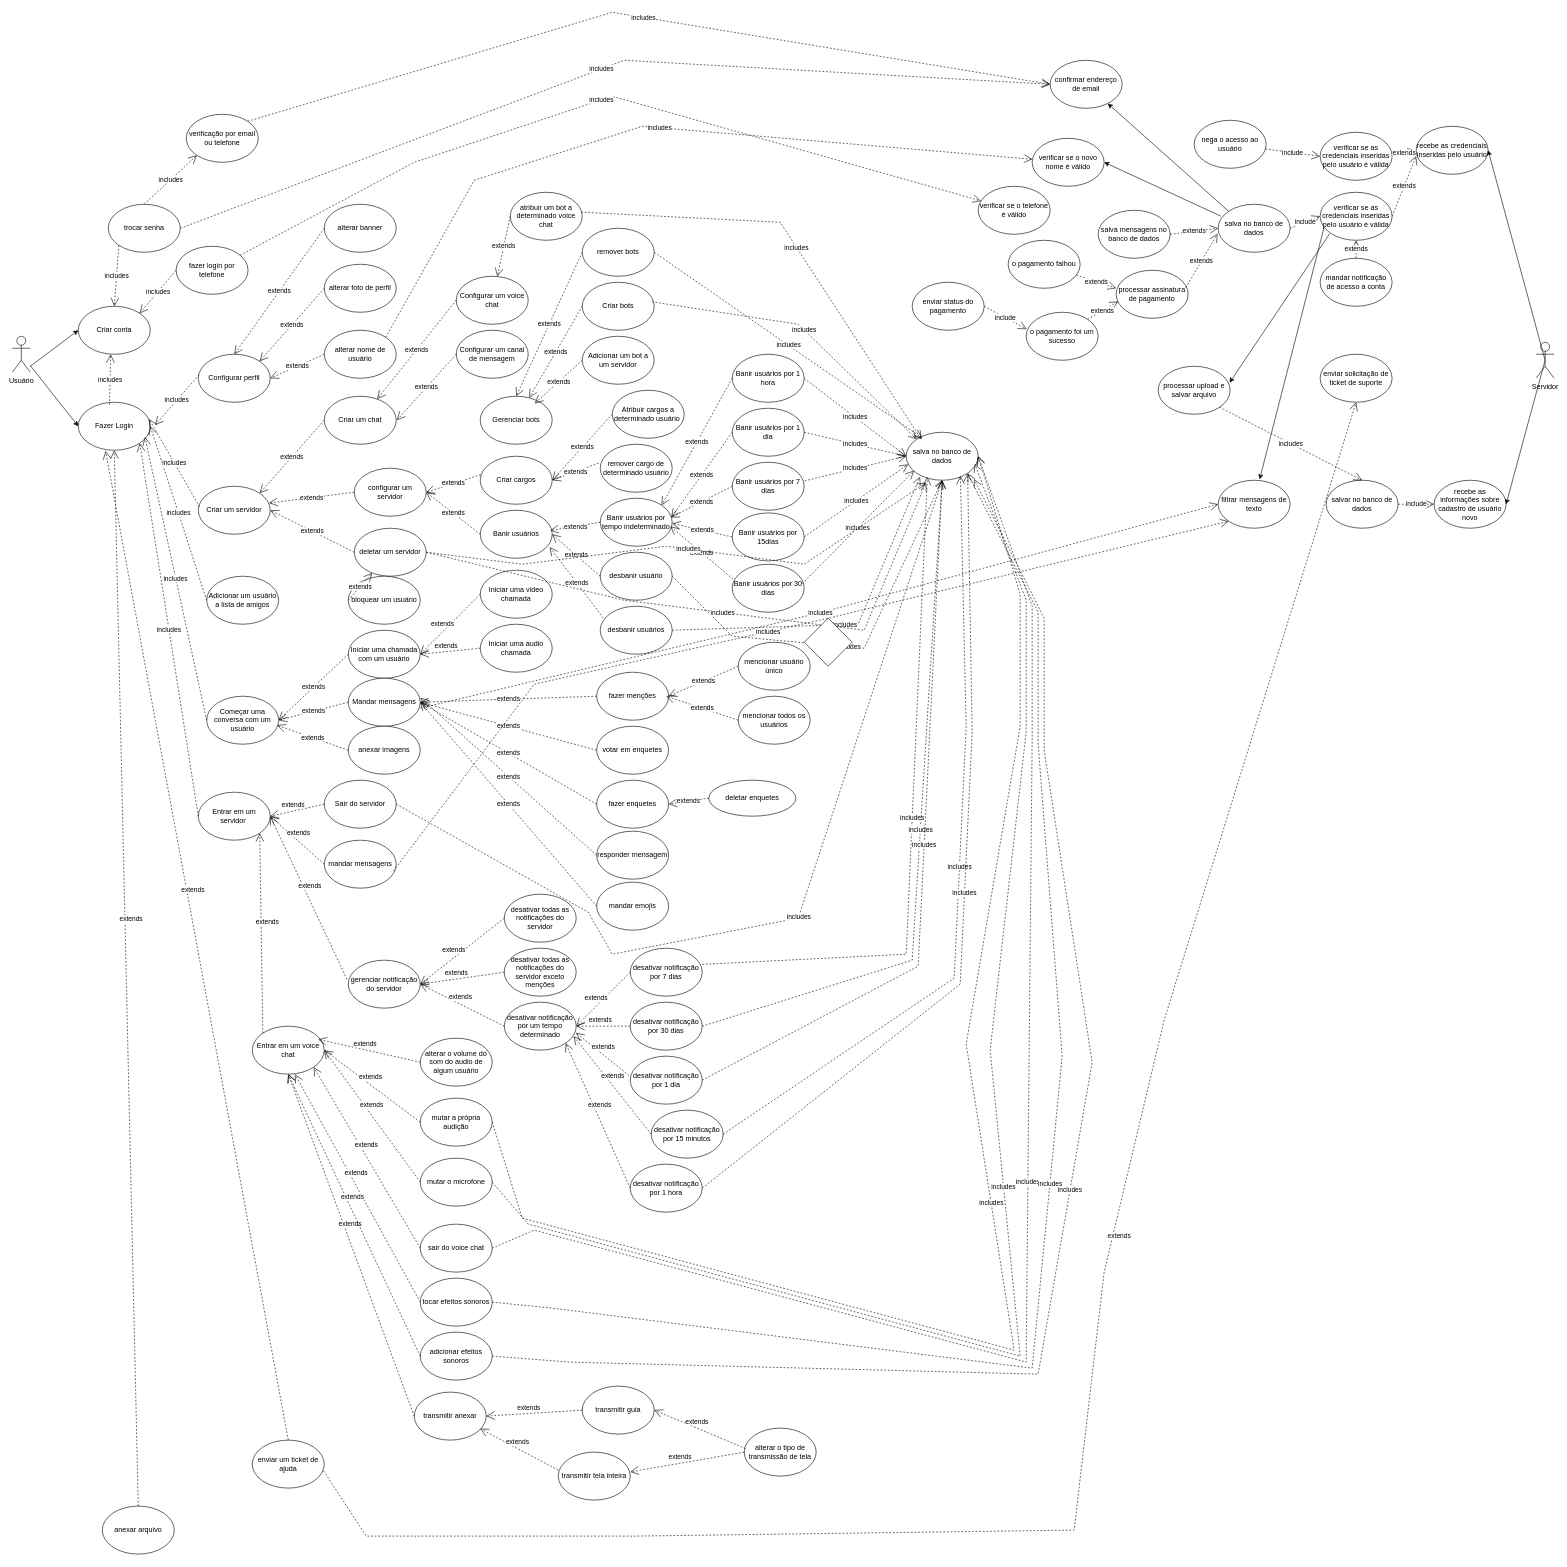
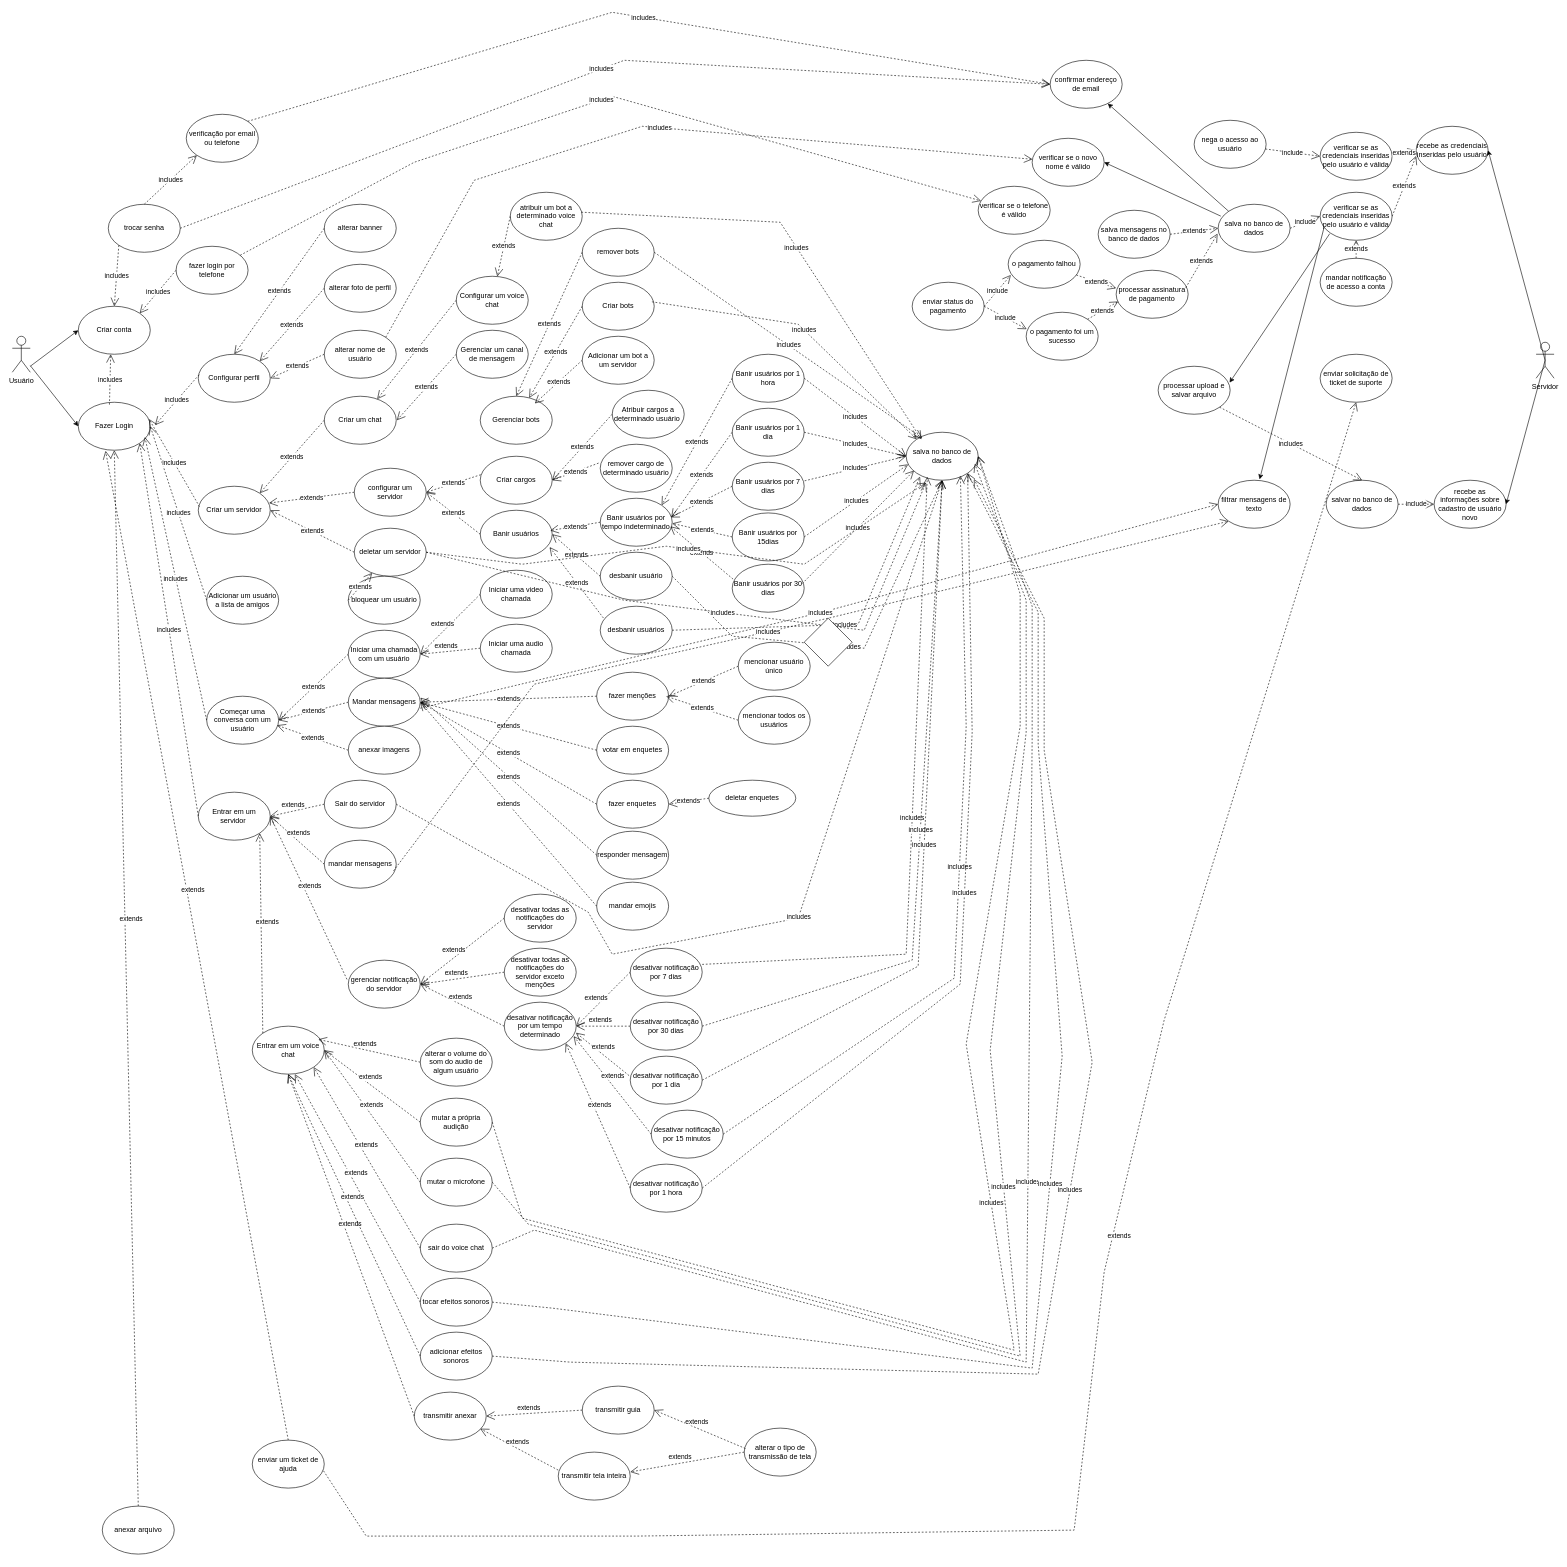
none -> (998, 290)
(492, 354) -> (492, 354)
